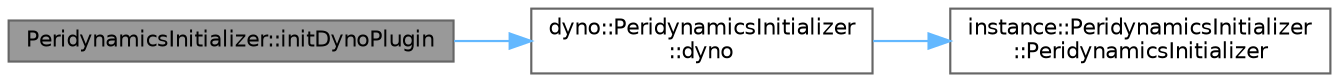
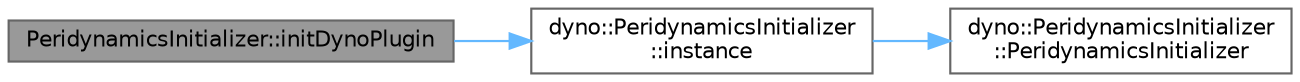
(702, 41) -> (702, 41)
(1140, 41) -> (1121, 41)
